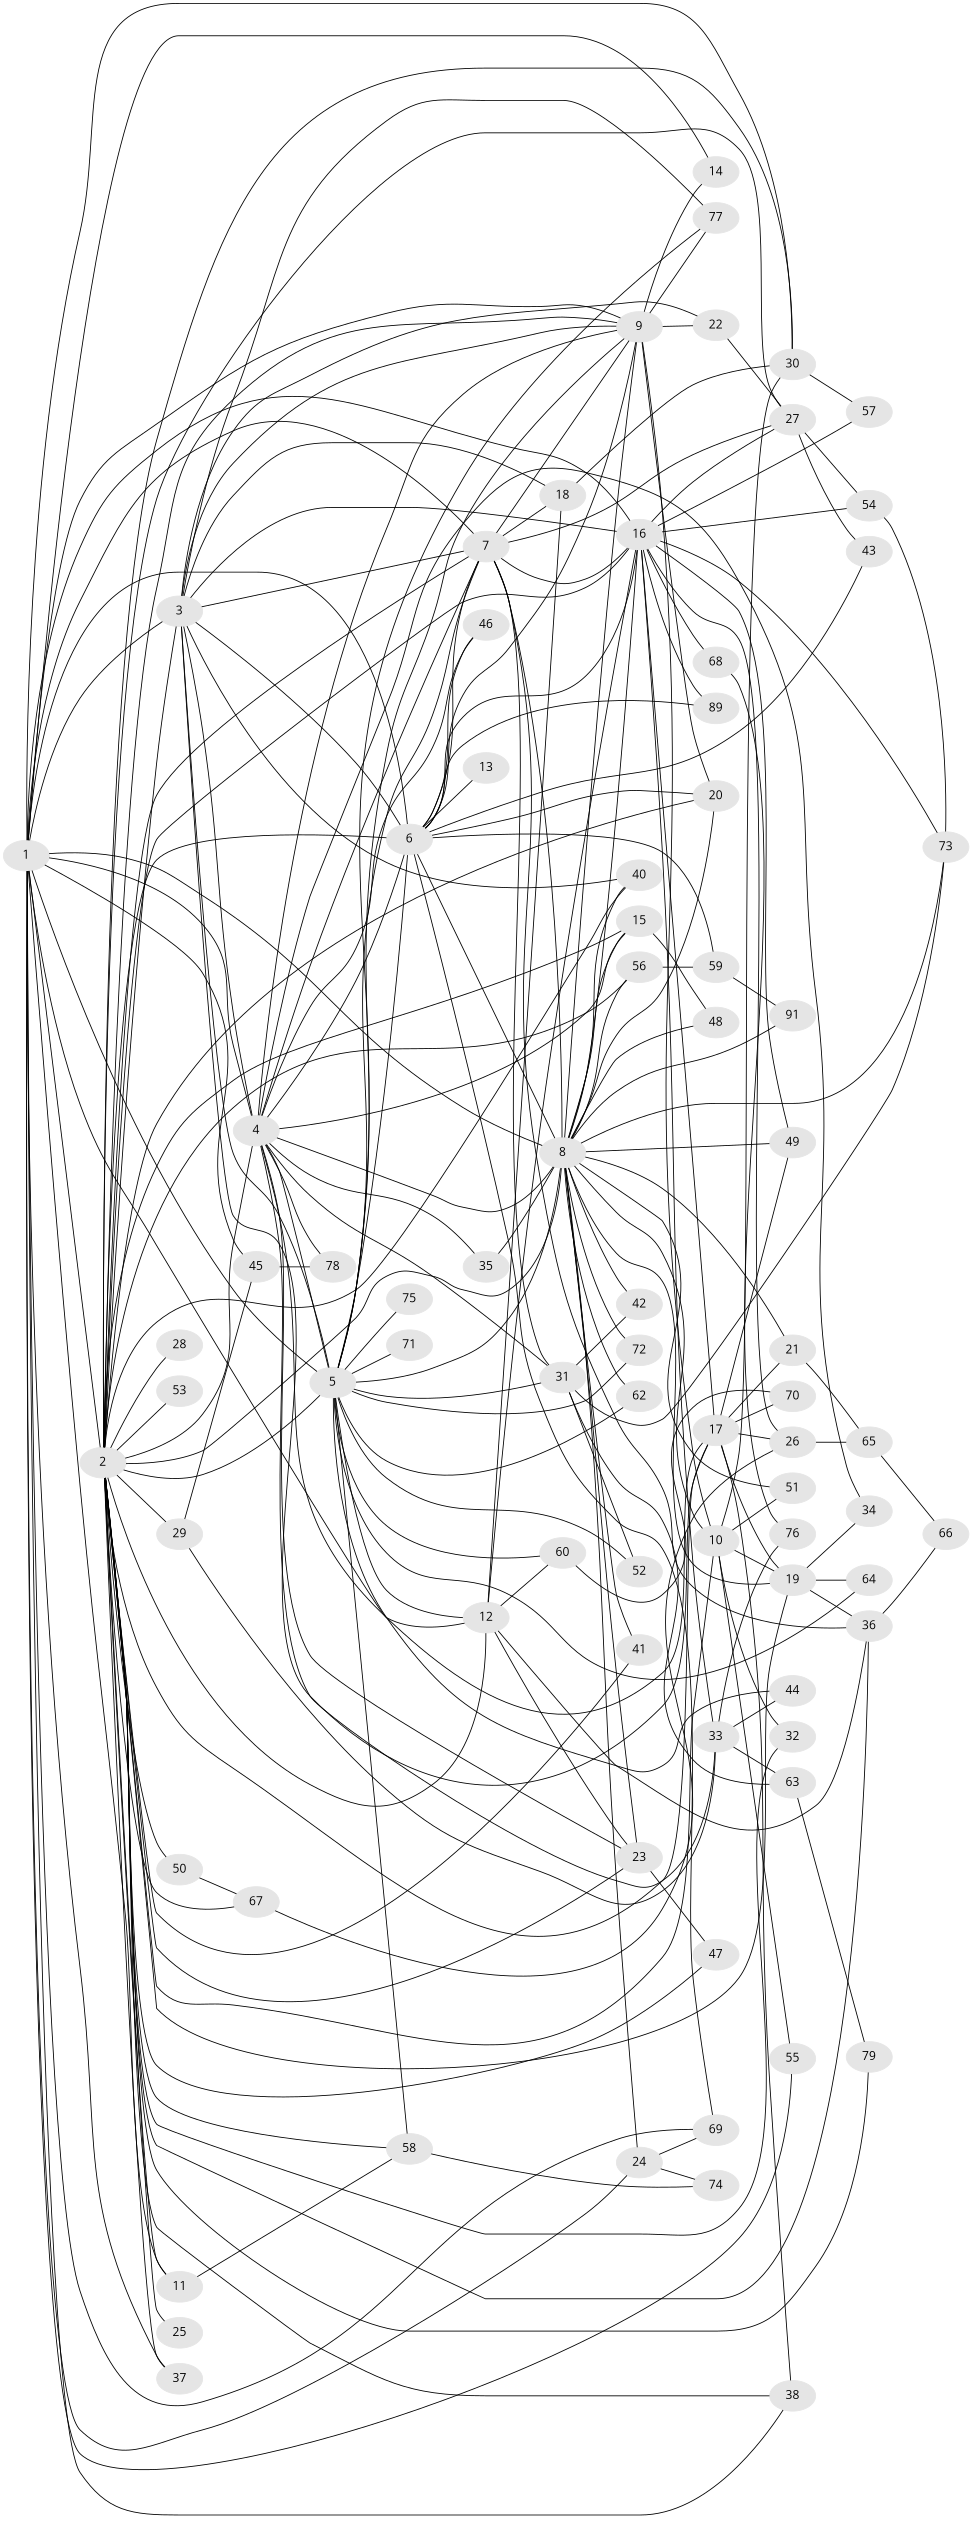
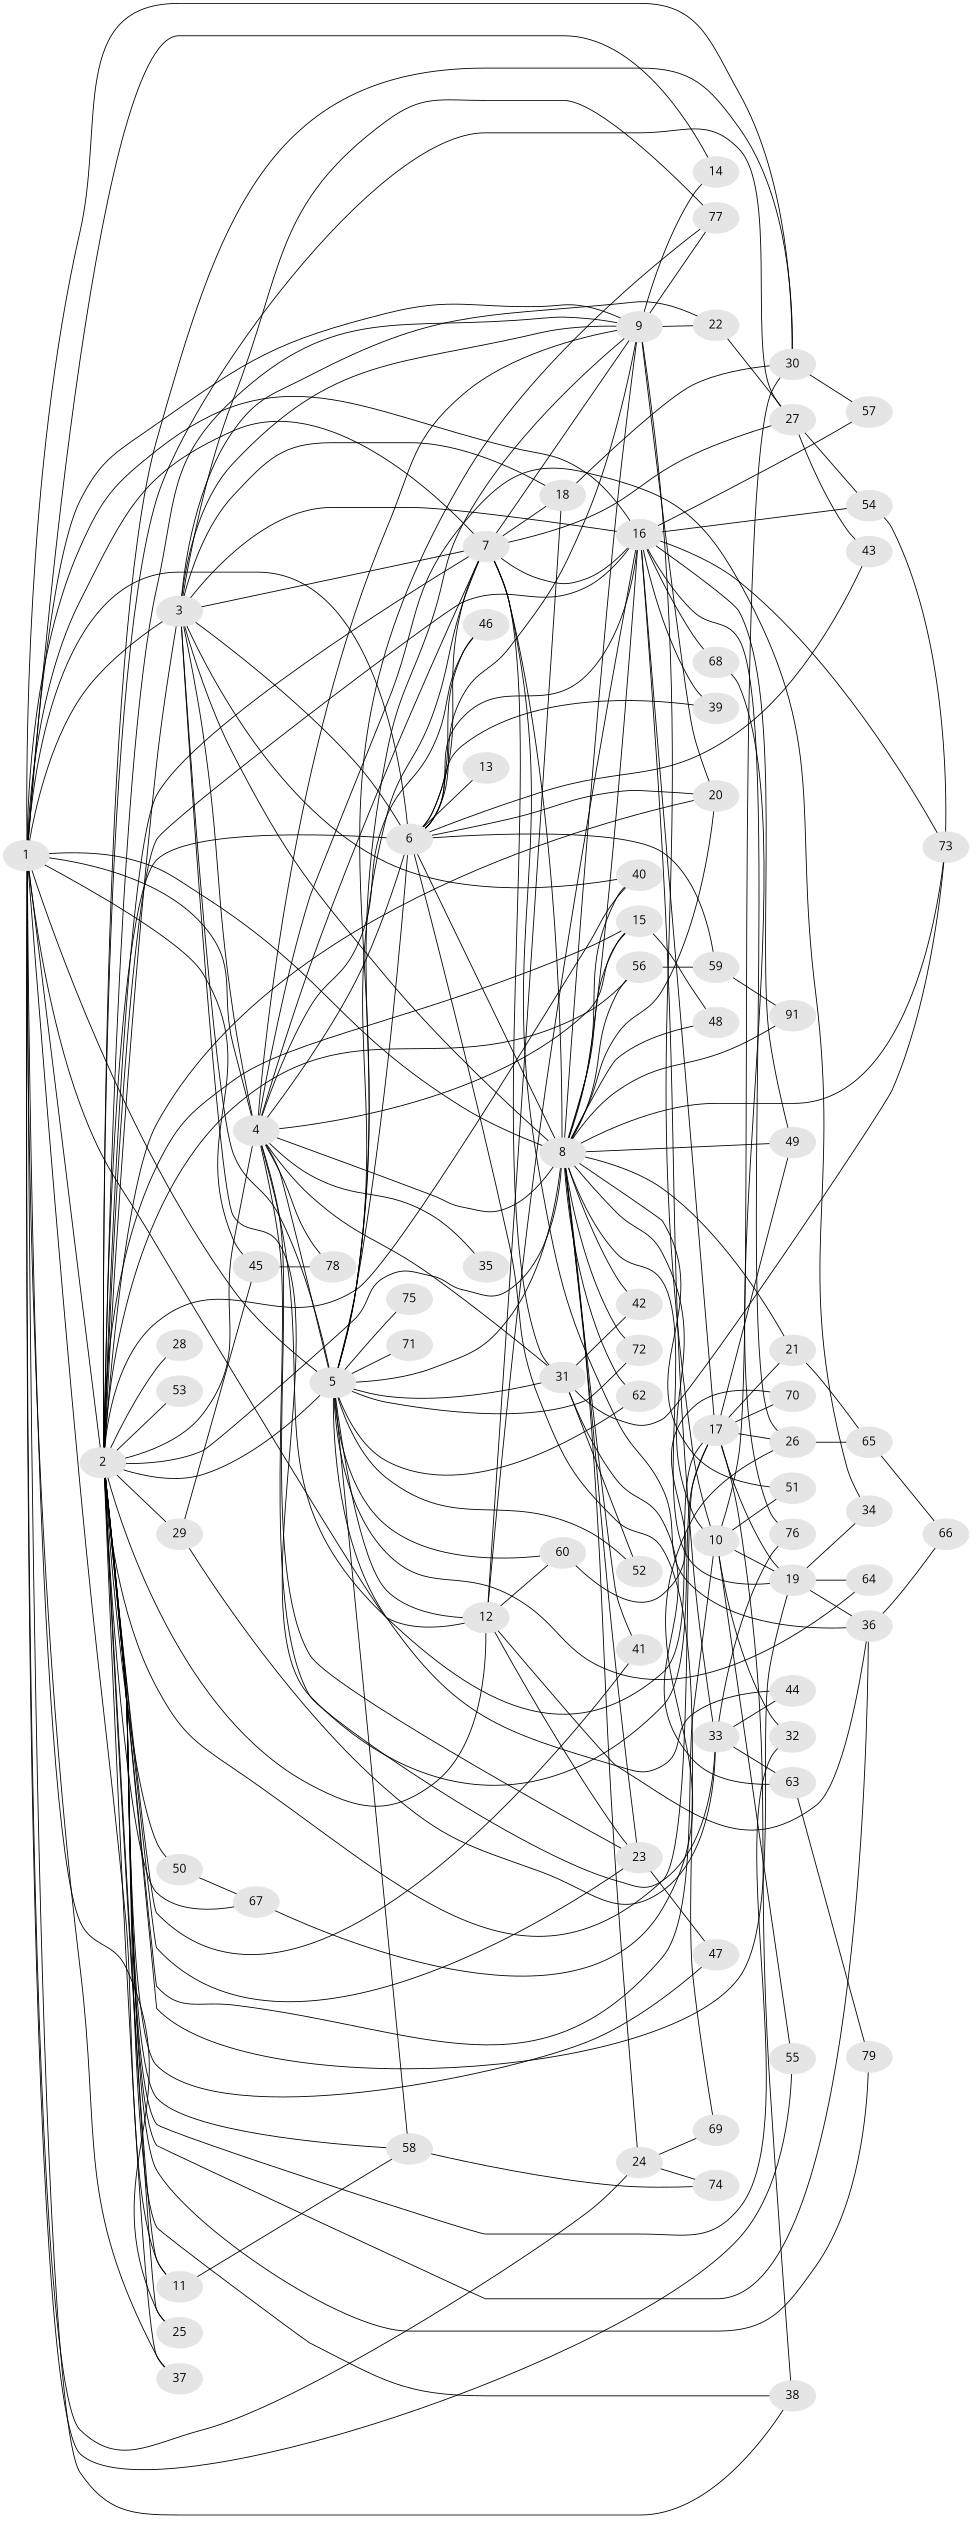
(709, 470) -> none
(716, 708) -> (716, 708)
(537, 1196) -> (320, 896)
(49, 1961) -> (94, 1939)
